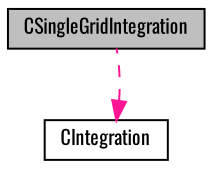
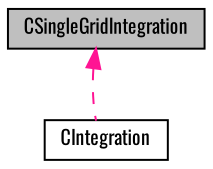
(119, 75) -> (93, 95)
